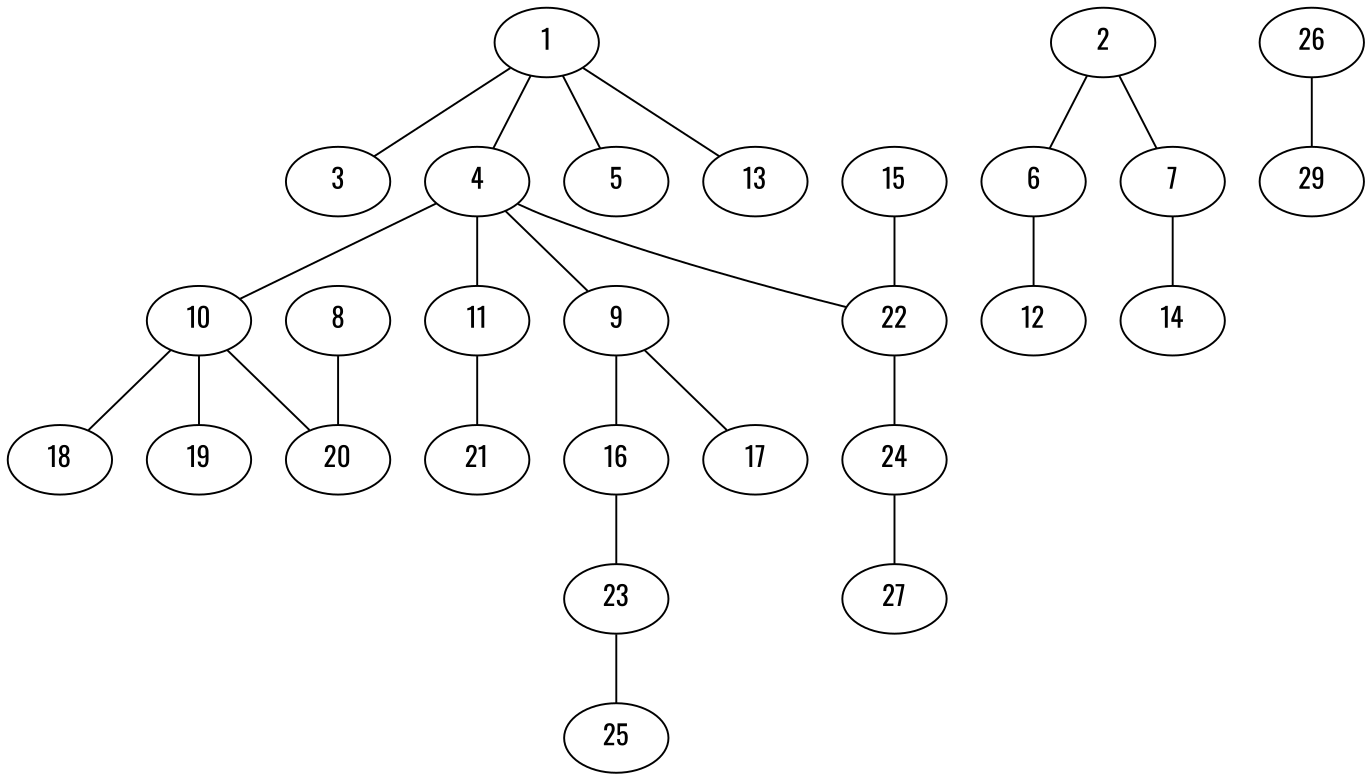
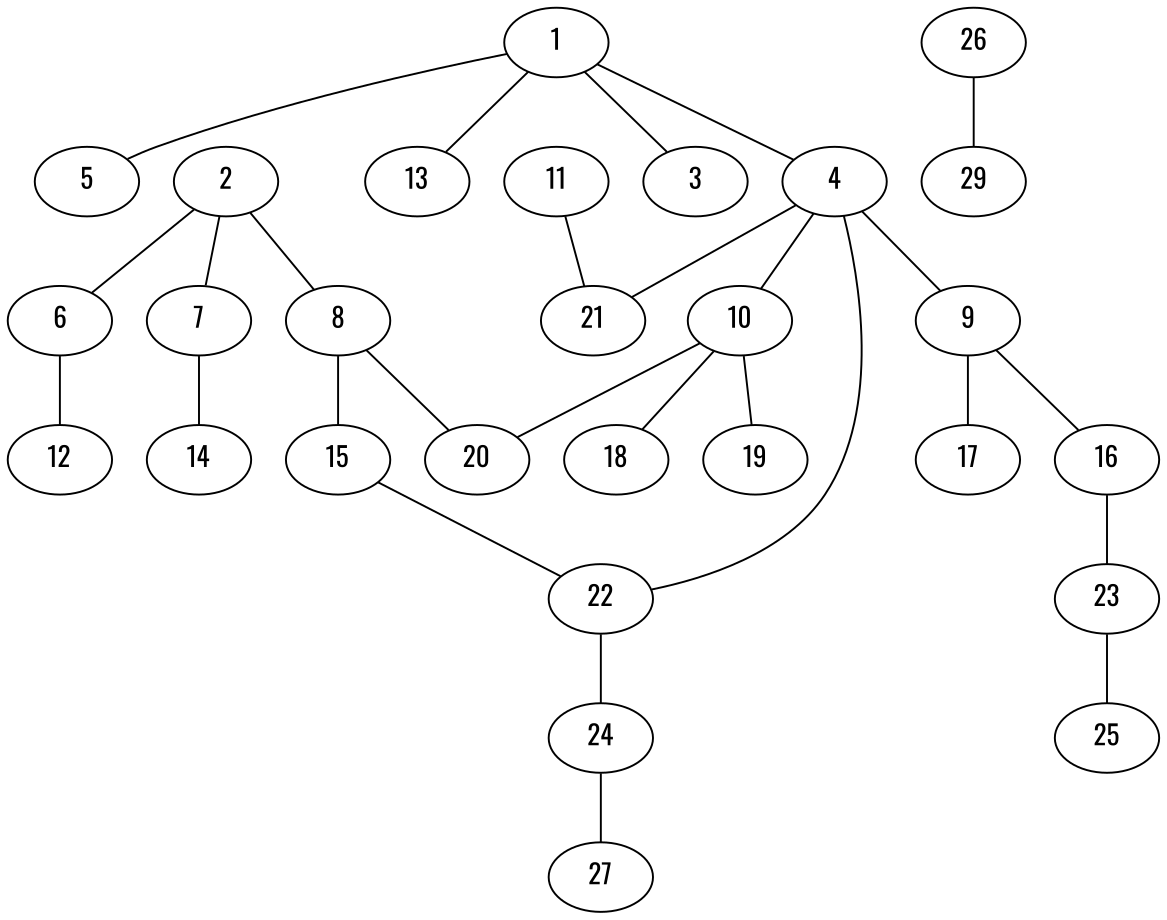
none -> (282, 251)
(477, 251) -> (714, 251)
none -> (338, 390)
